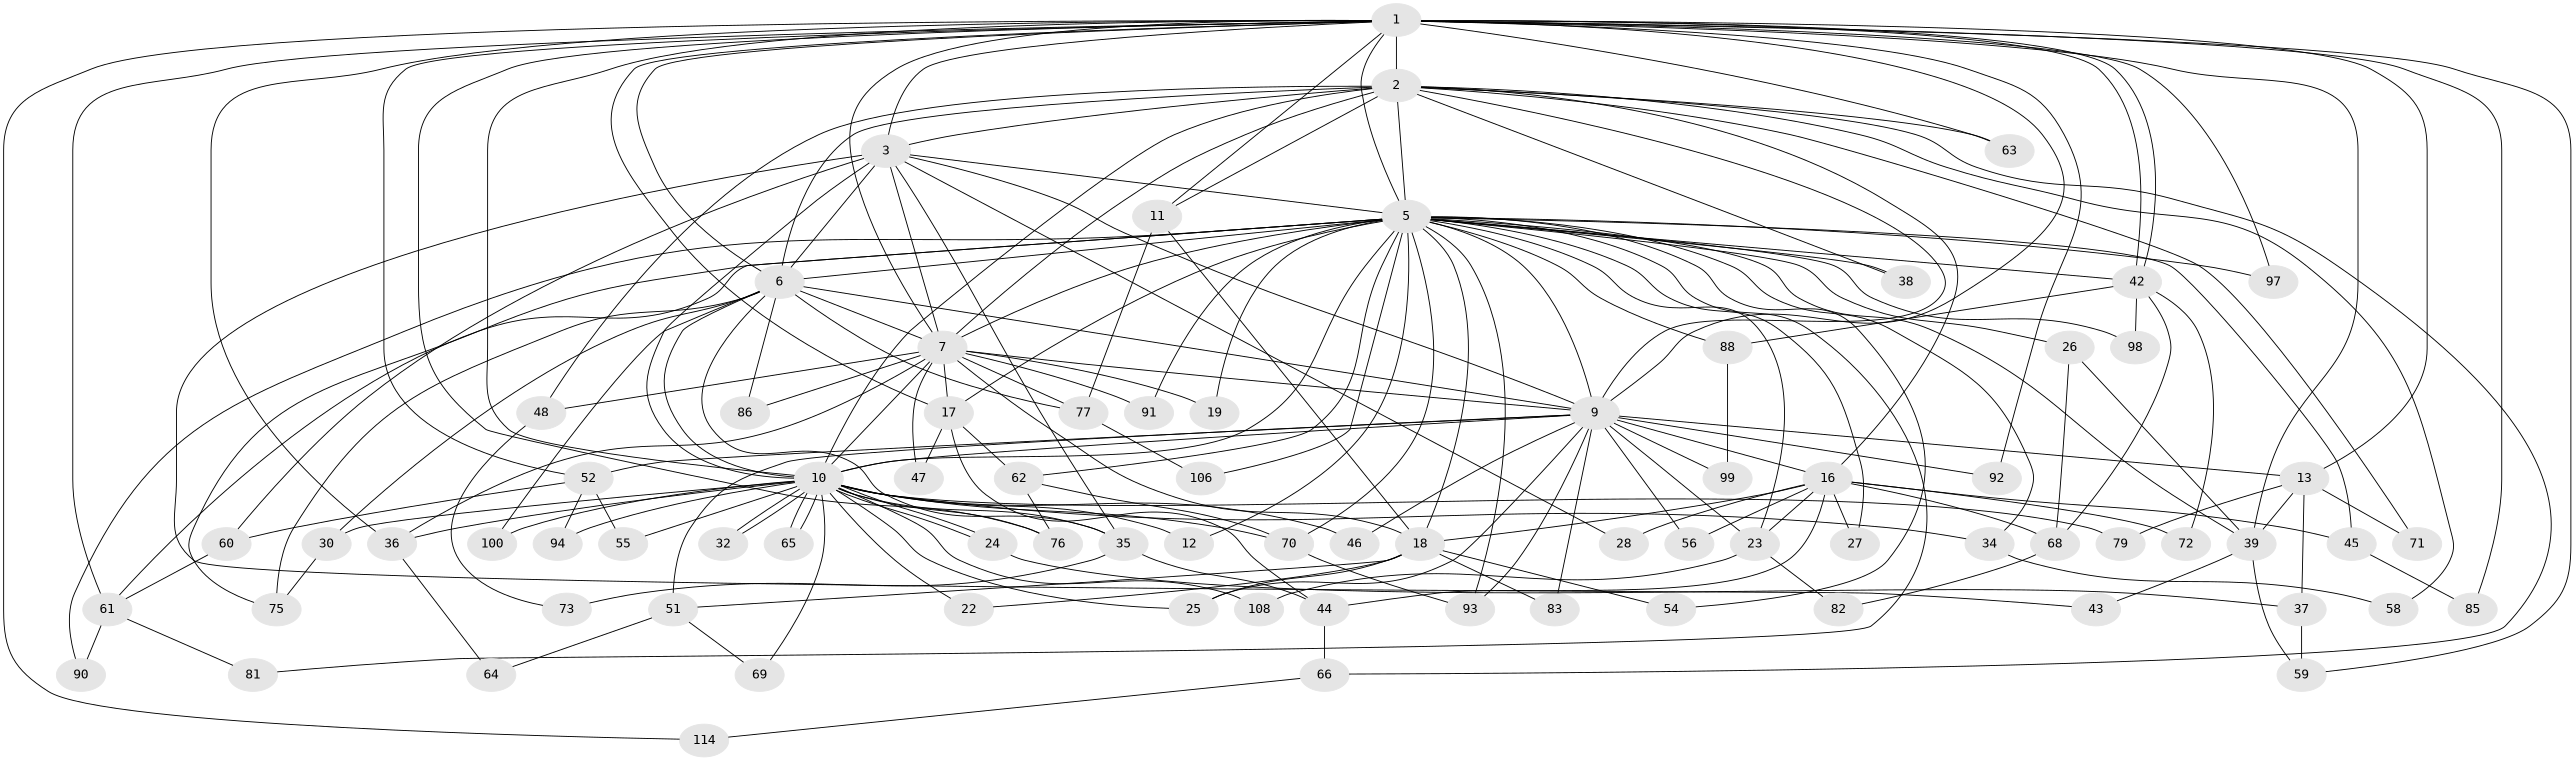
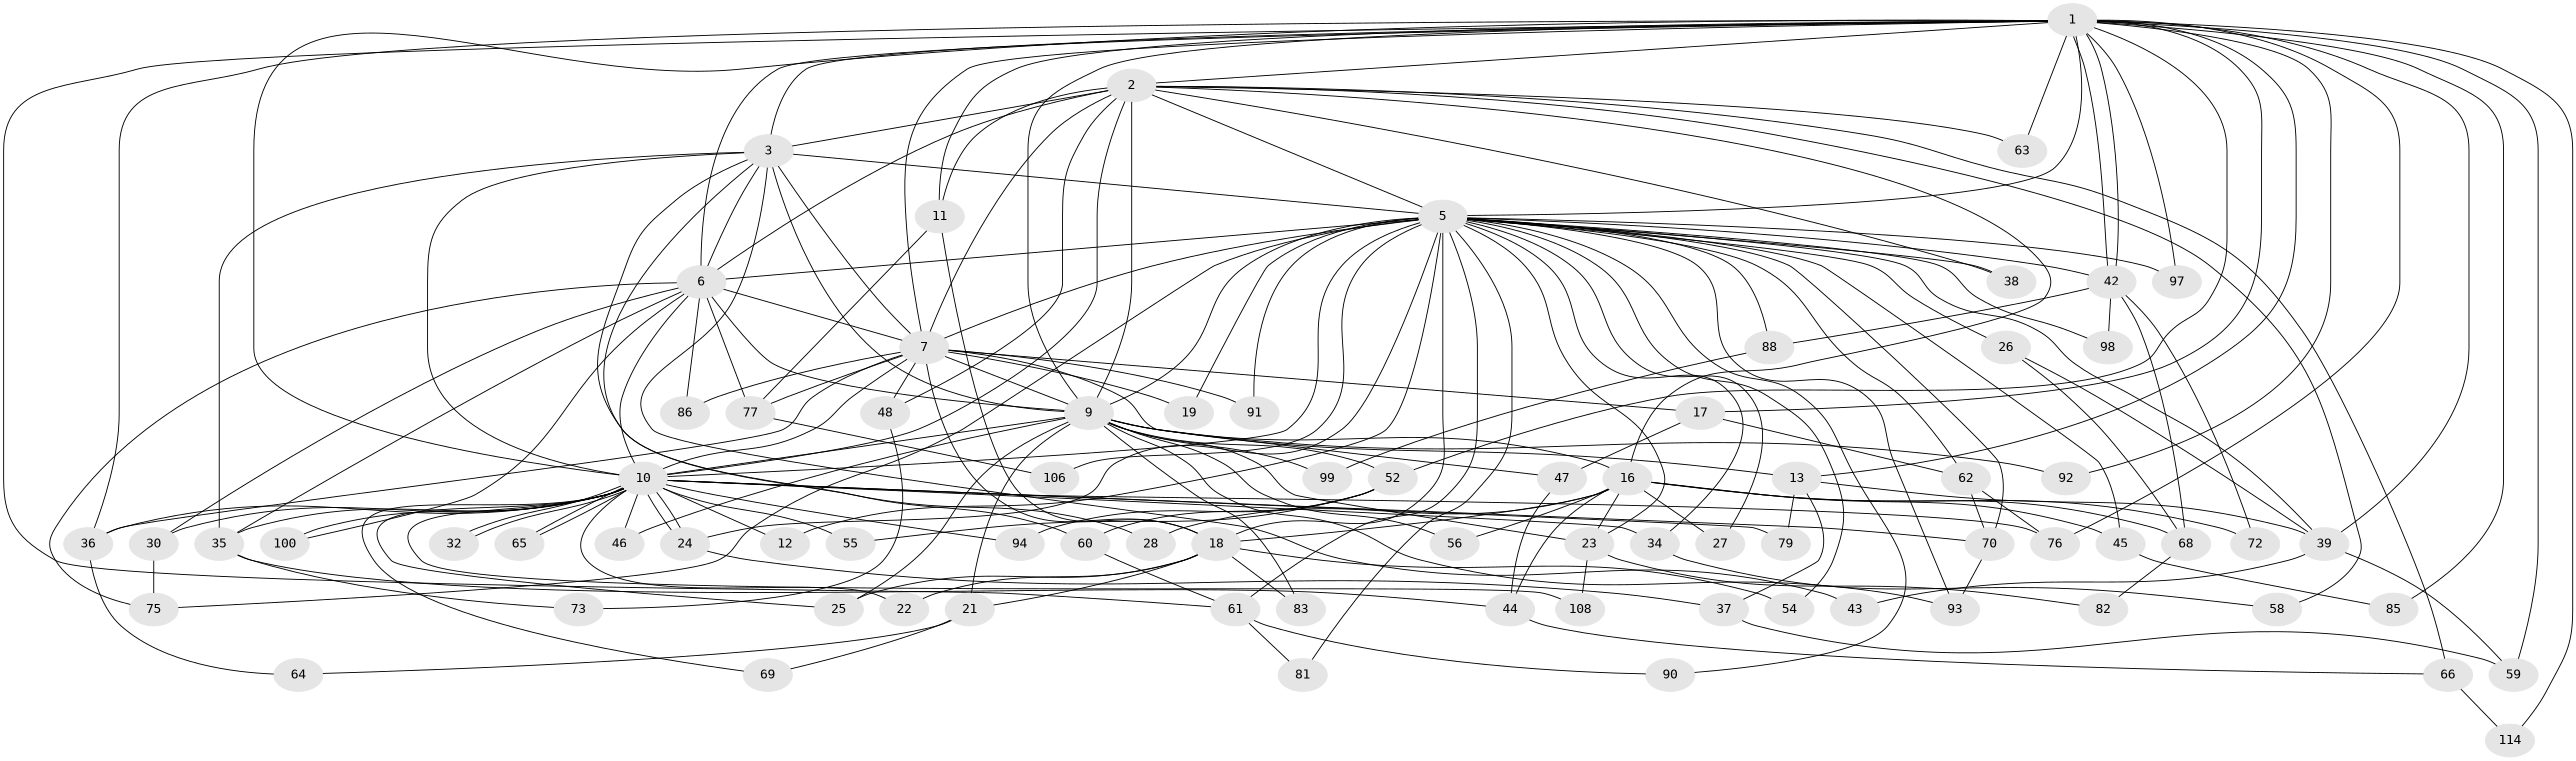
(1164, 287) -> (1109, 468)
(1120, 515) -> (1522, 540)
(2417, 544) -> none
(673, 610) -> (970, 610)
